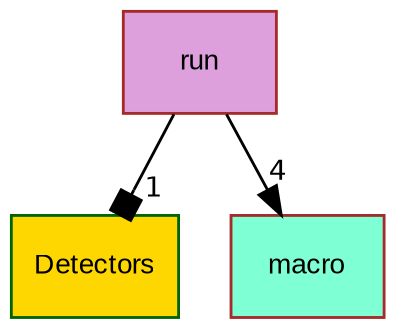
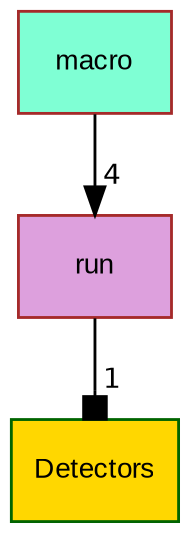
(247, 152) -> (95, 151)
